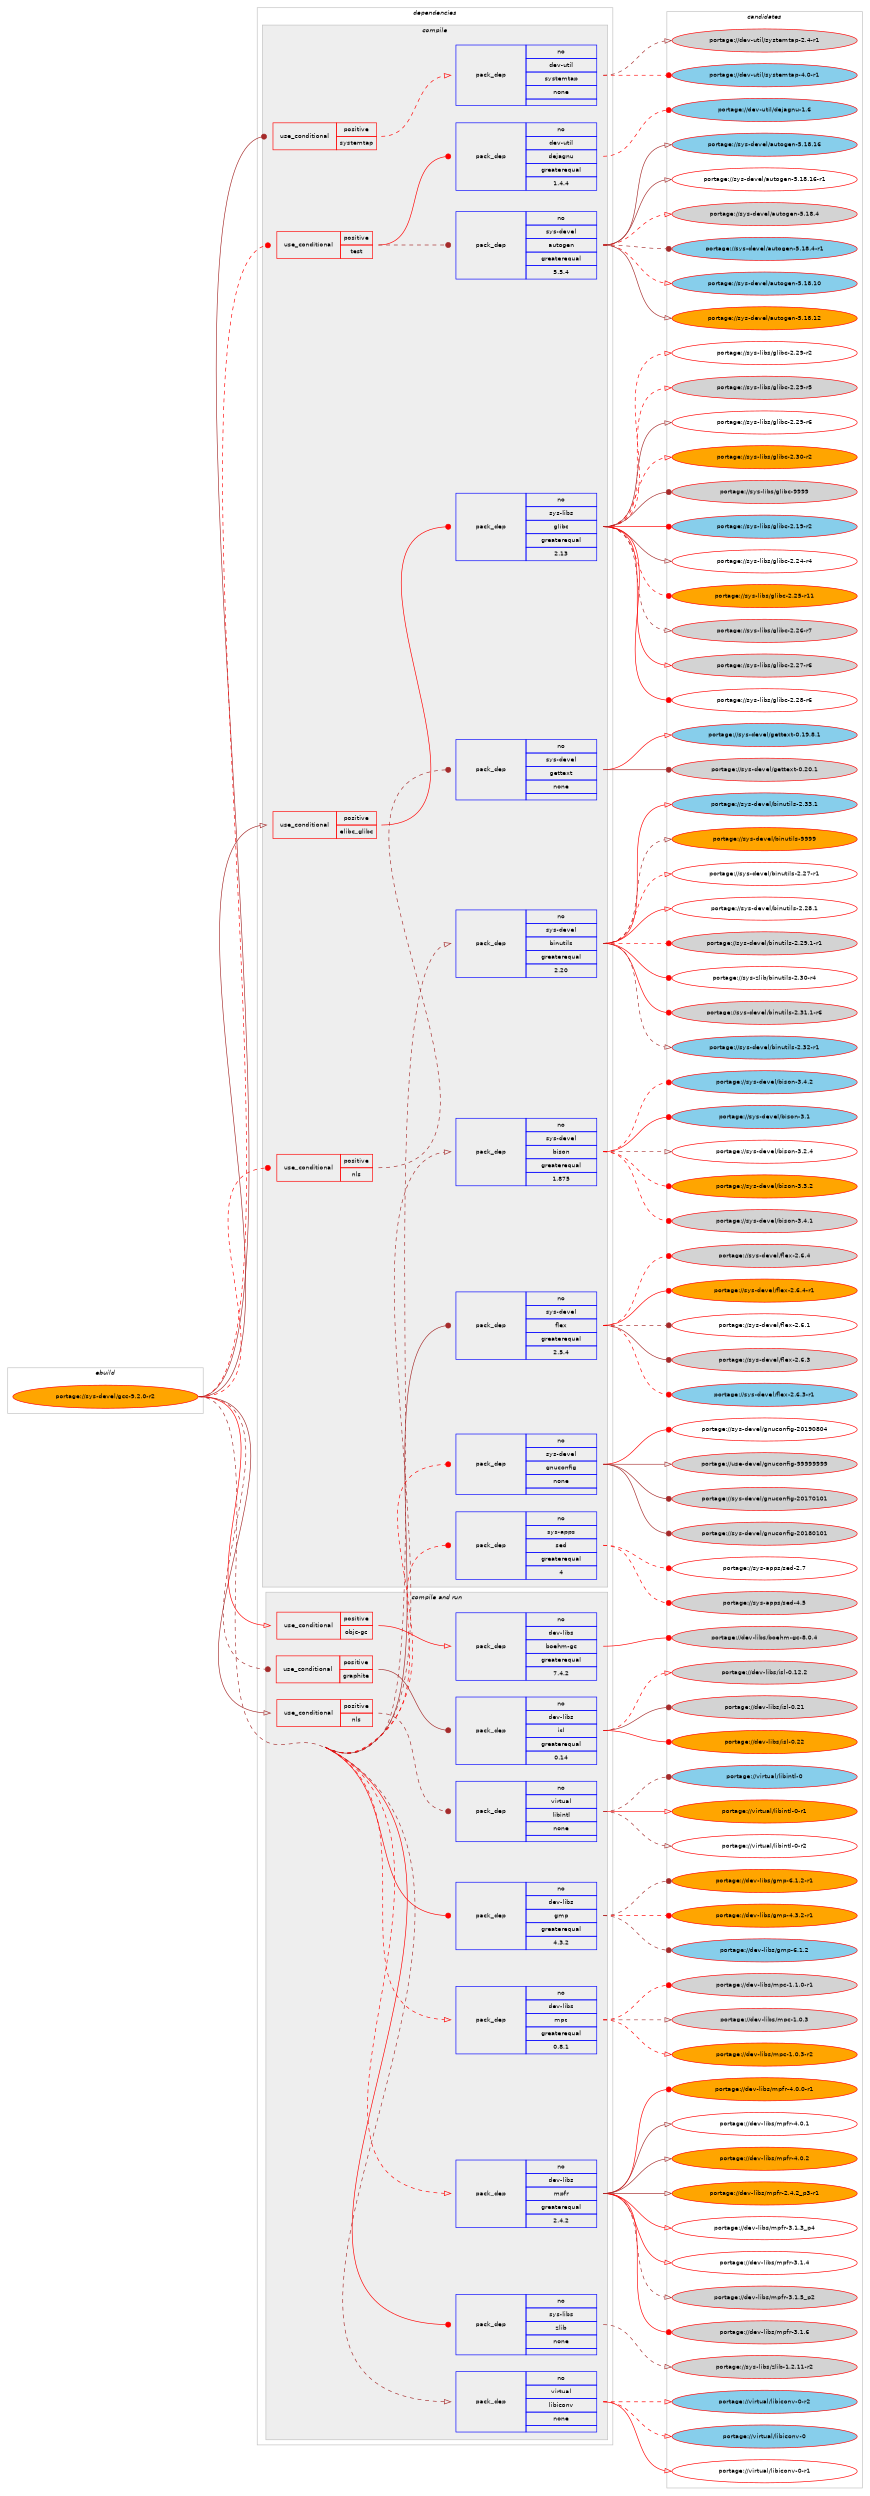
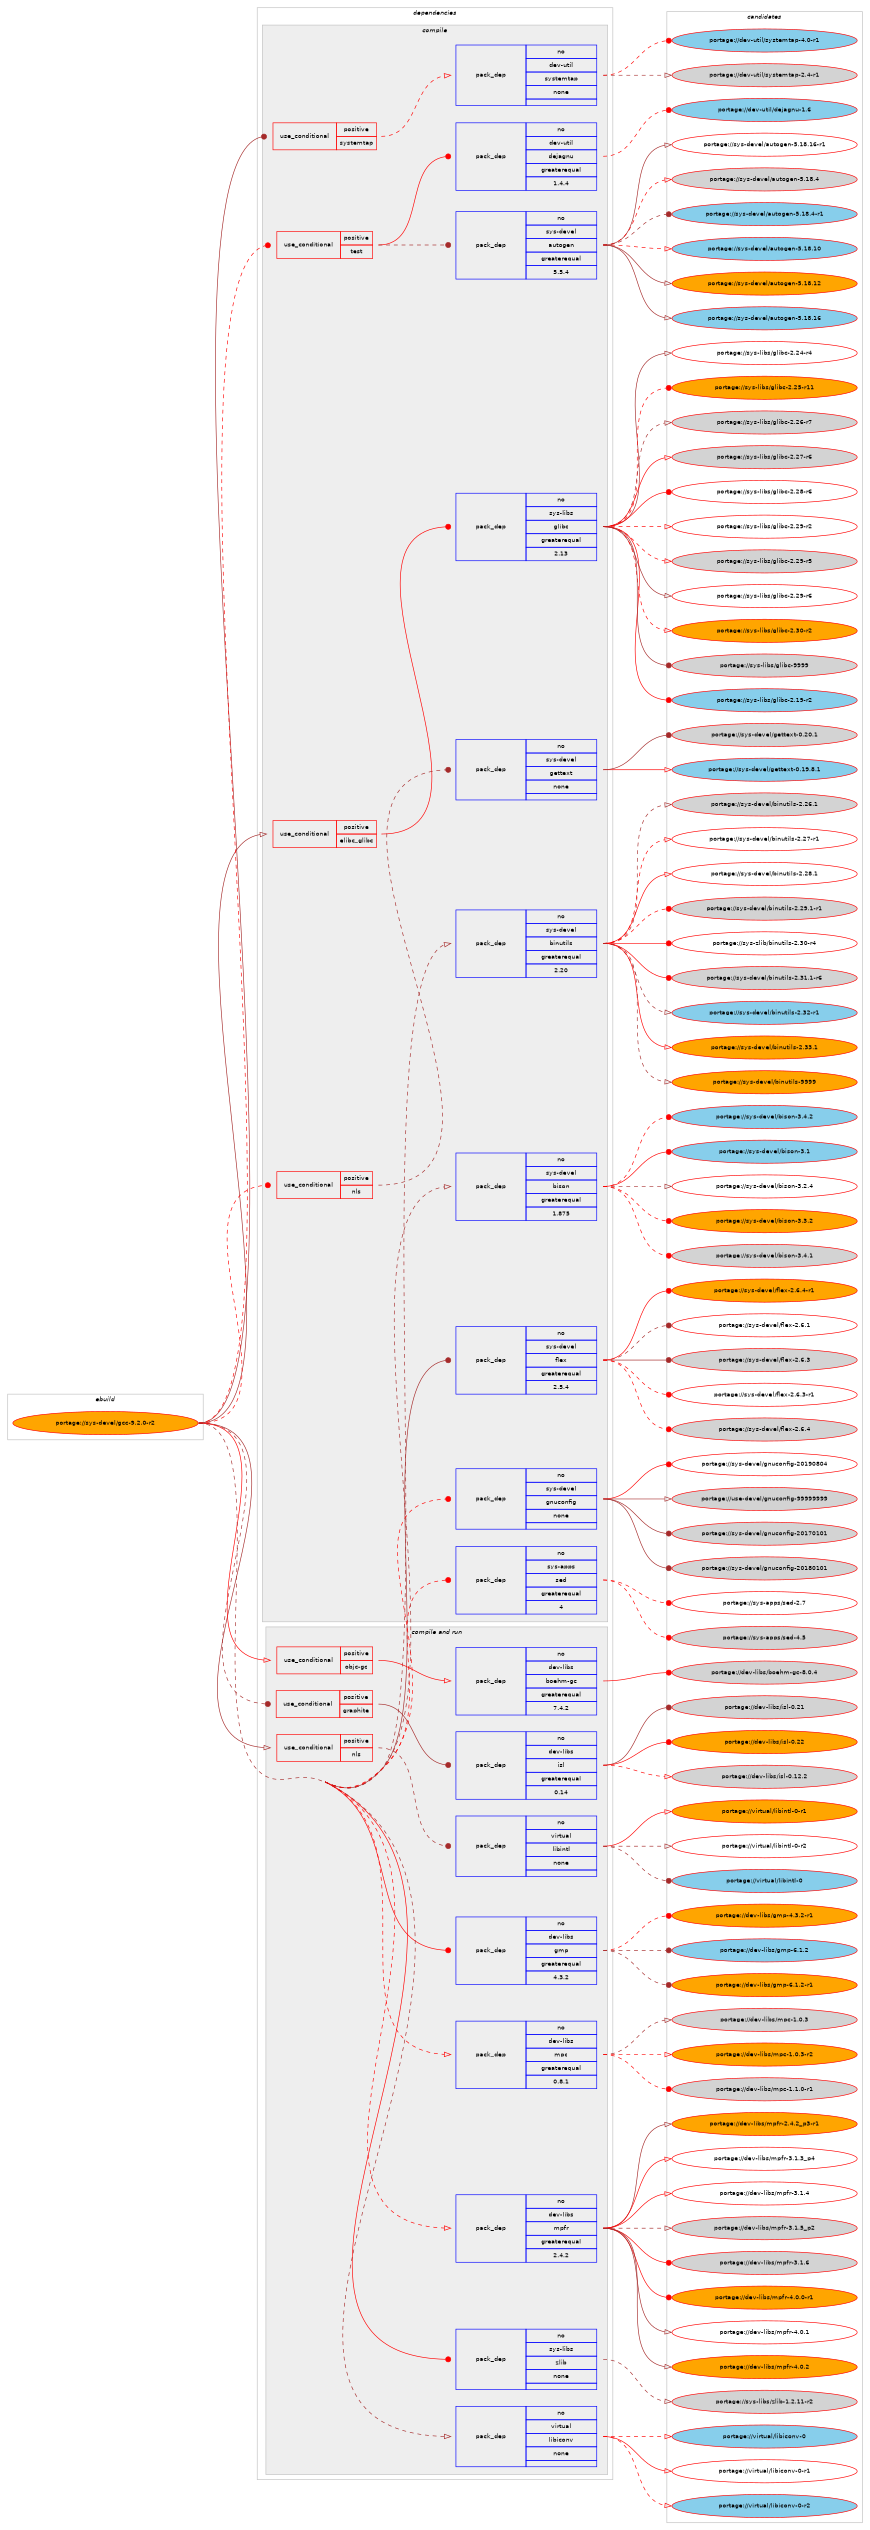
none -> (765, 804)
(765, 804) -> (765, 1048)
(765, 1395) -> (765, 1395)
